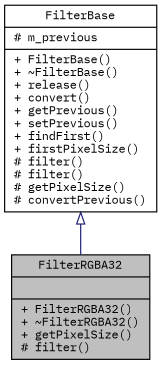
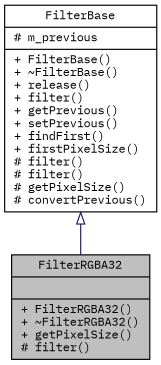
(53, 98) -> (49, 98)
